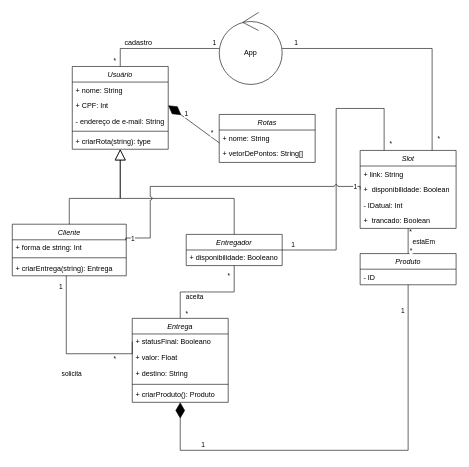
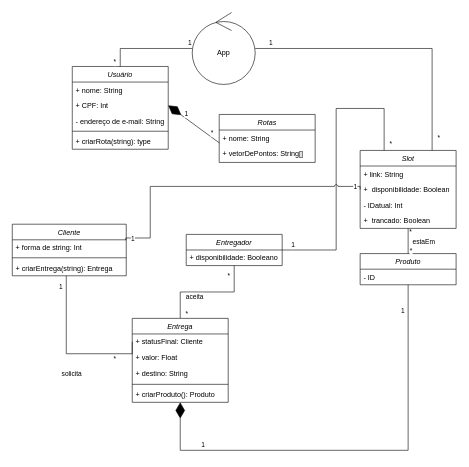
(138, 42) -> none
(251, 48) -> (224, 48)
(81, 198) -> none
(196, 198) -> none
(176, 342) -> (173, 342)
